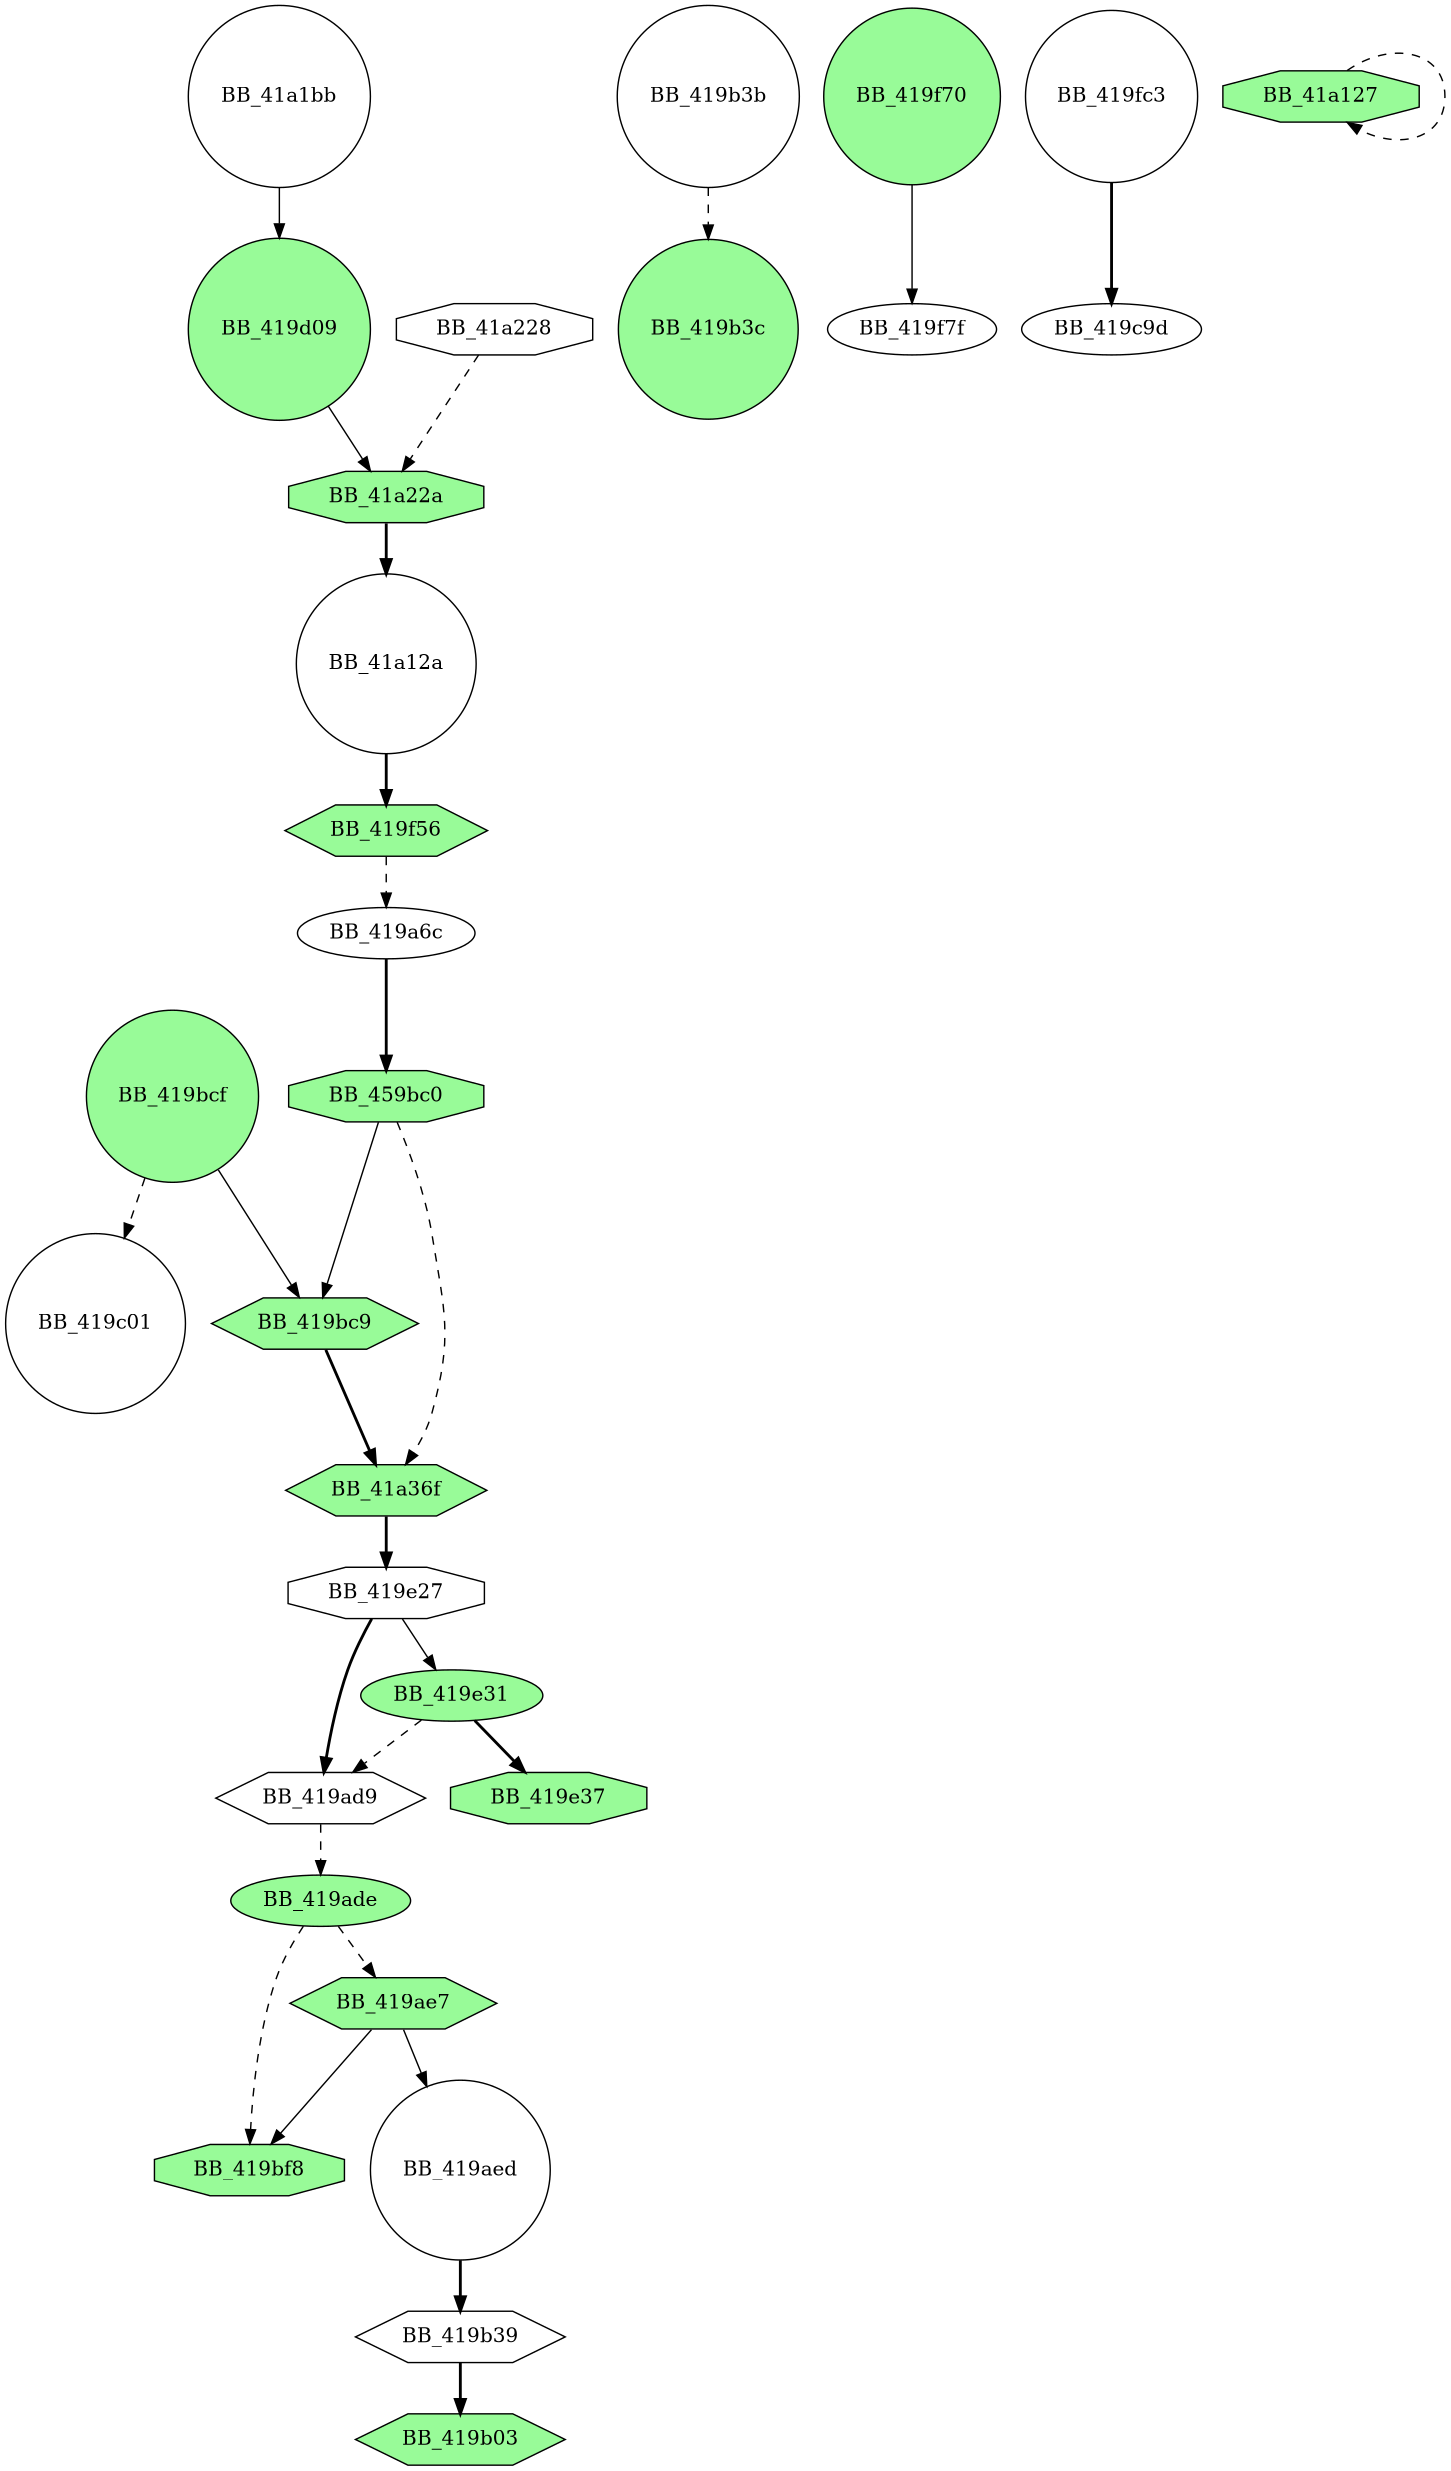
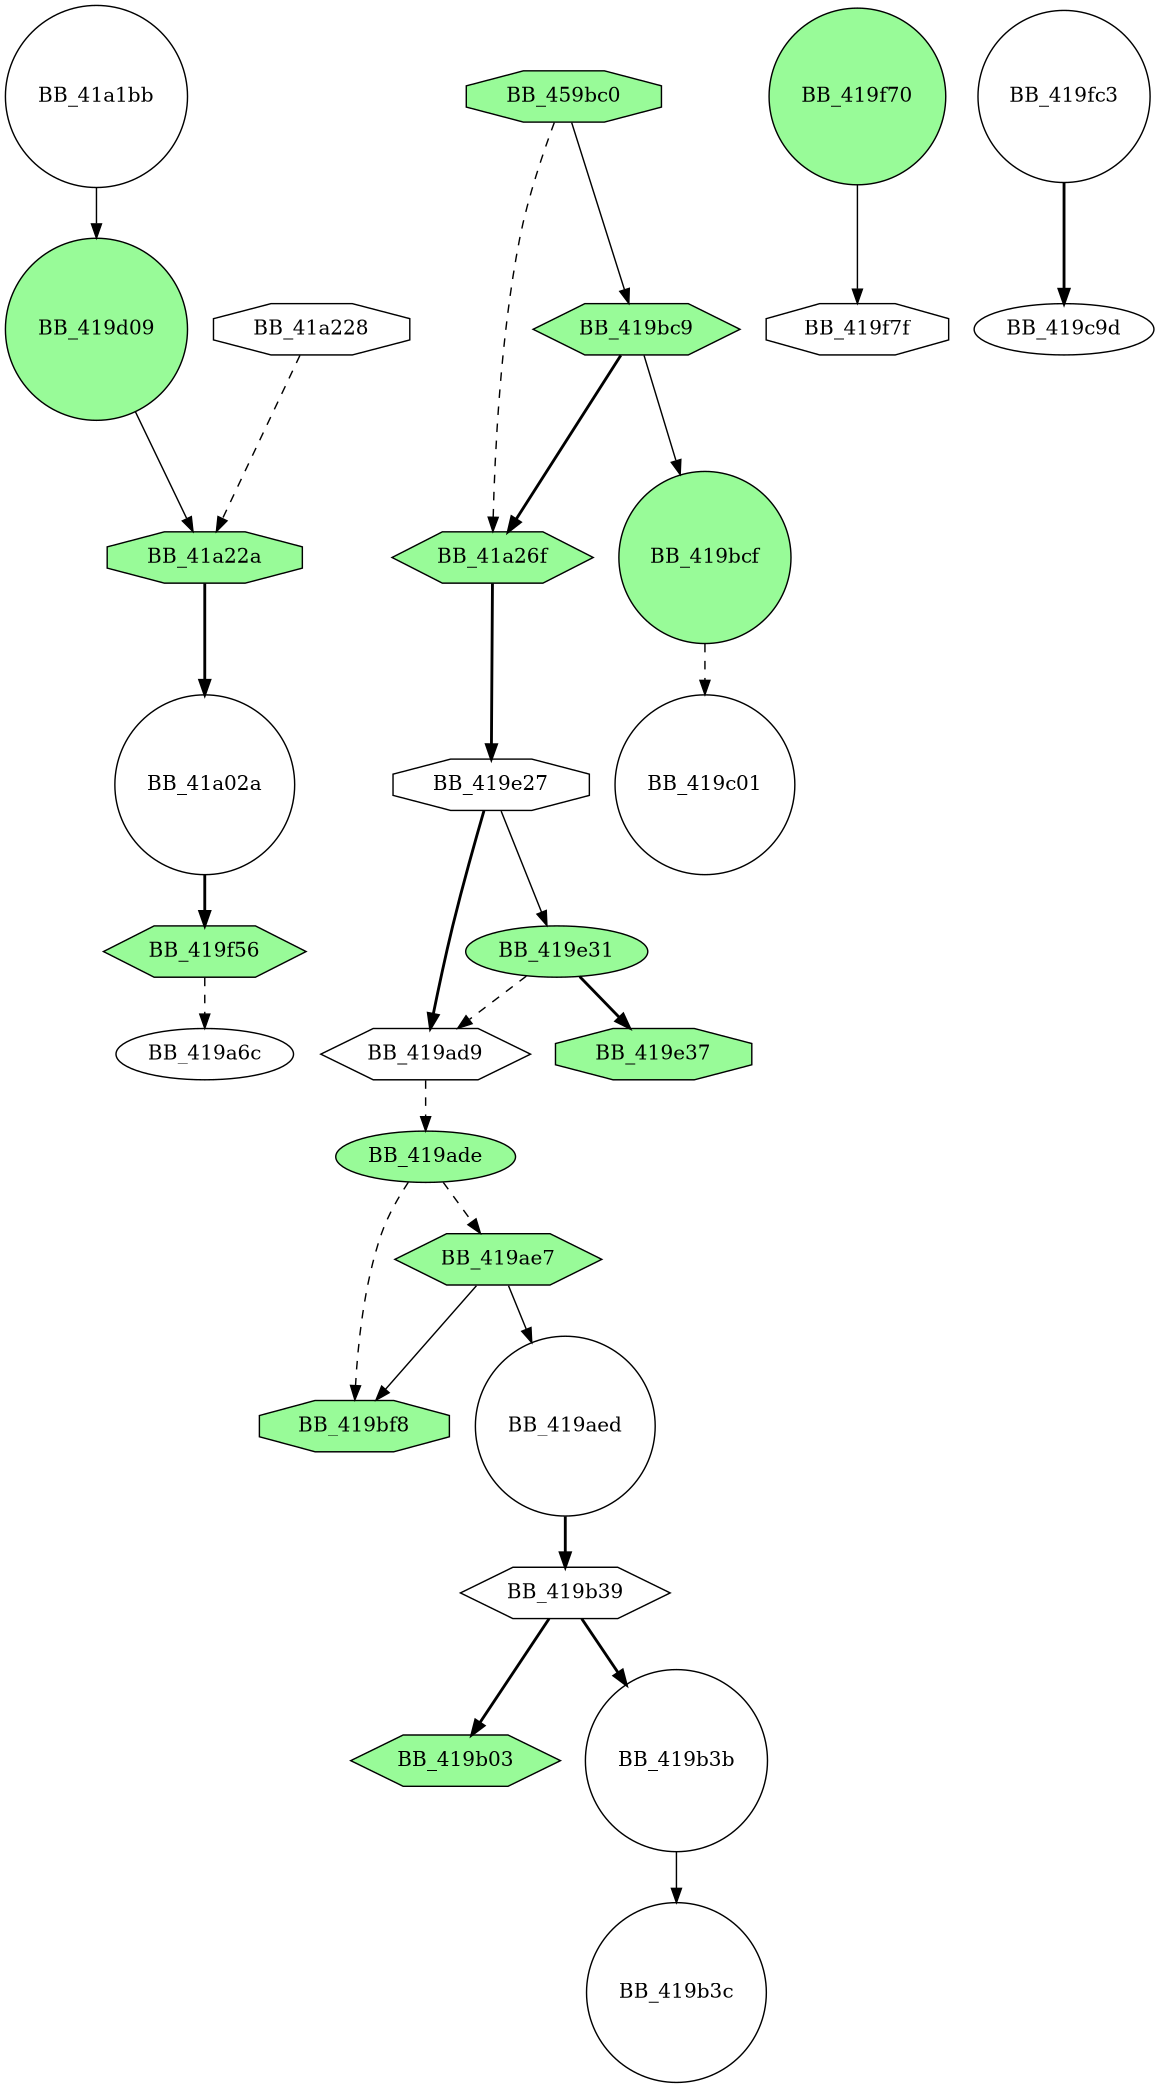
(1321, 96) -> none
(708, 206) -> (676, 1870)
(708, 329) -> (676, 1993)
(912, 329) -> (857, 329)
(386, 664) -> (205, 785)
(386, 1007) -> none
(255, 1227) -> (660, 408)
(386, 1490) -> (493, 557)
none -> (600, 1646)
